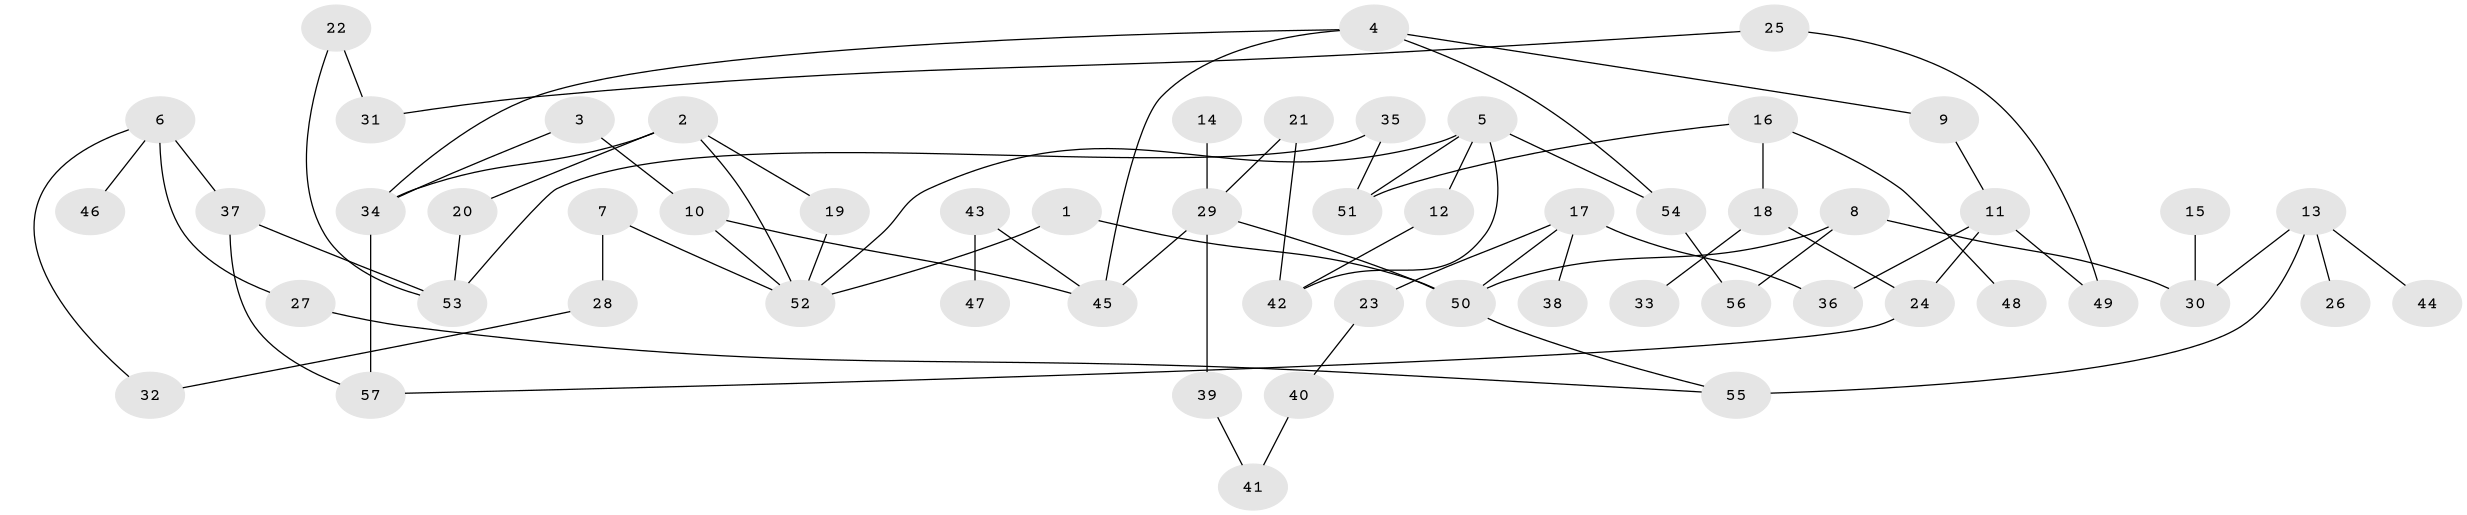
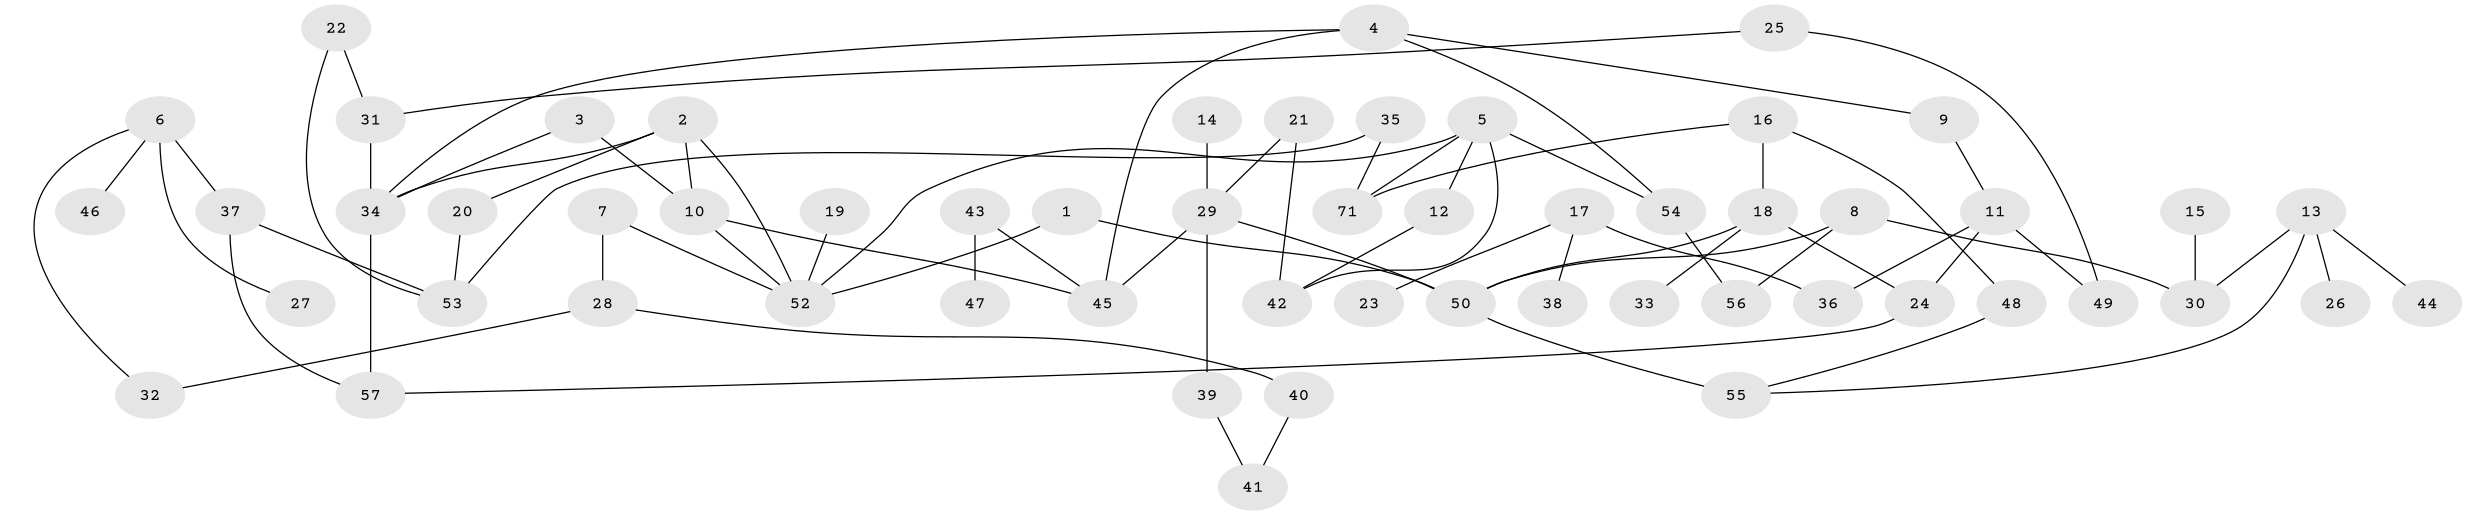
none -> (371, 166)
(759, 166) -> (689, 168)
(1347, 212) -> (1347, 212)
(1520, 258) -> (1612, 258)
(1334, 349) -> (956, 337)
(1016, 363) -> (1878, 356)
